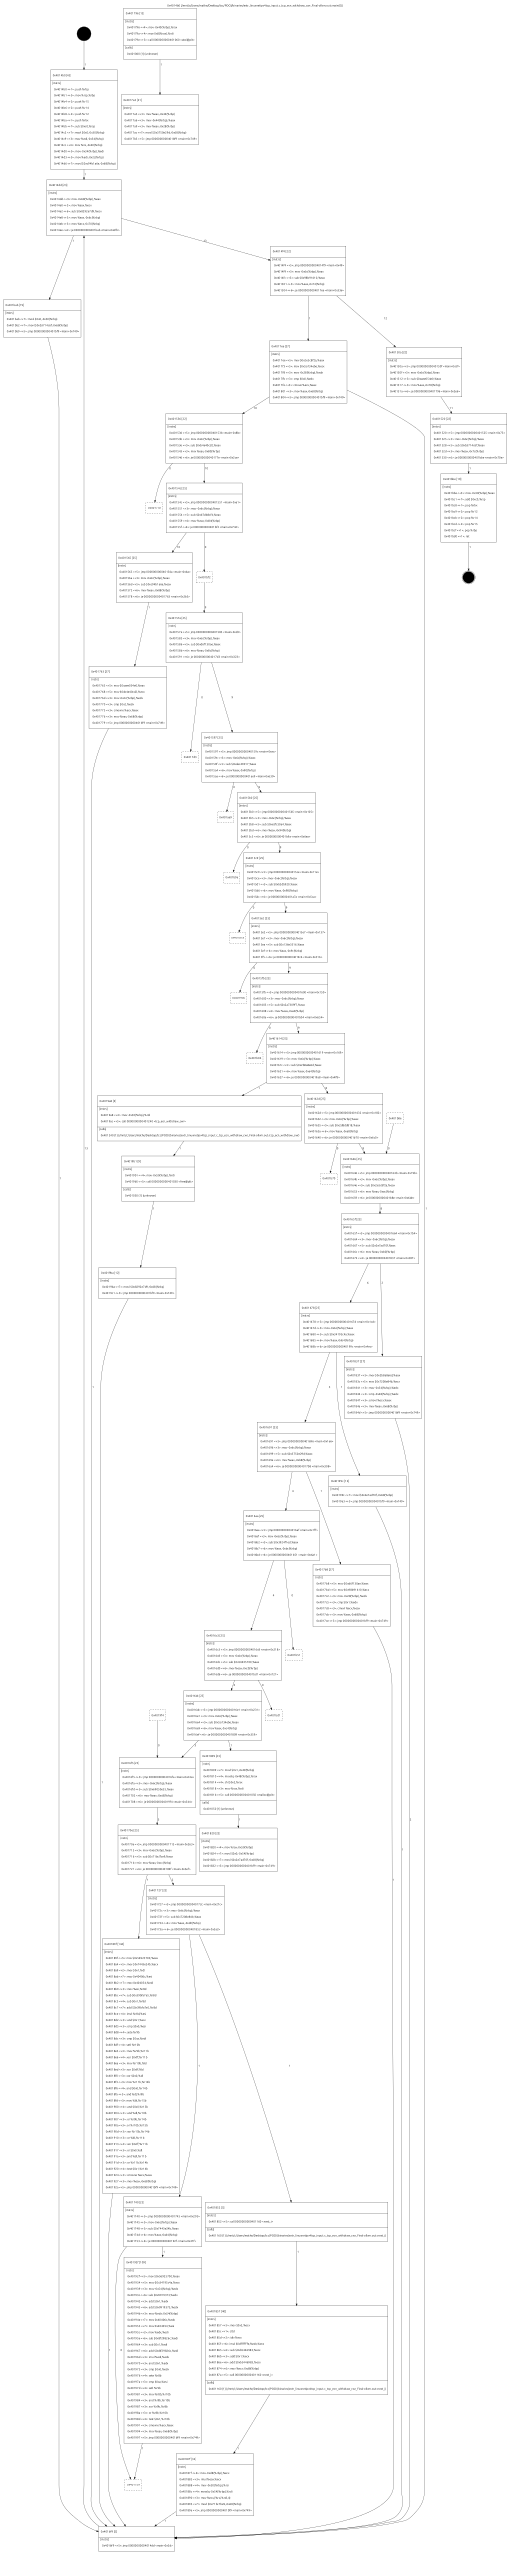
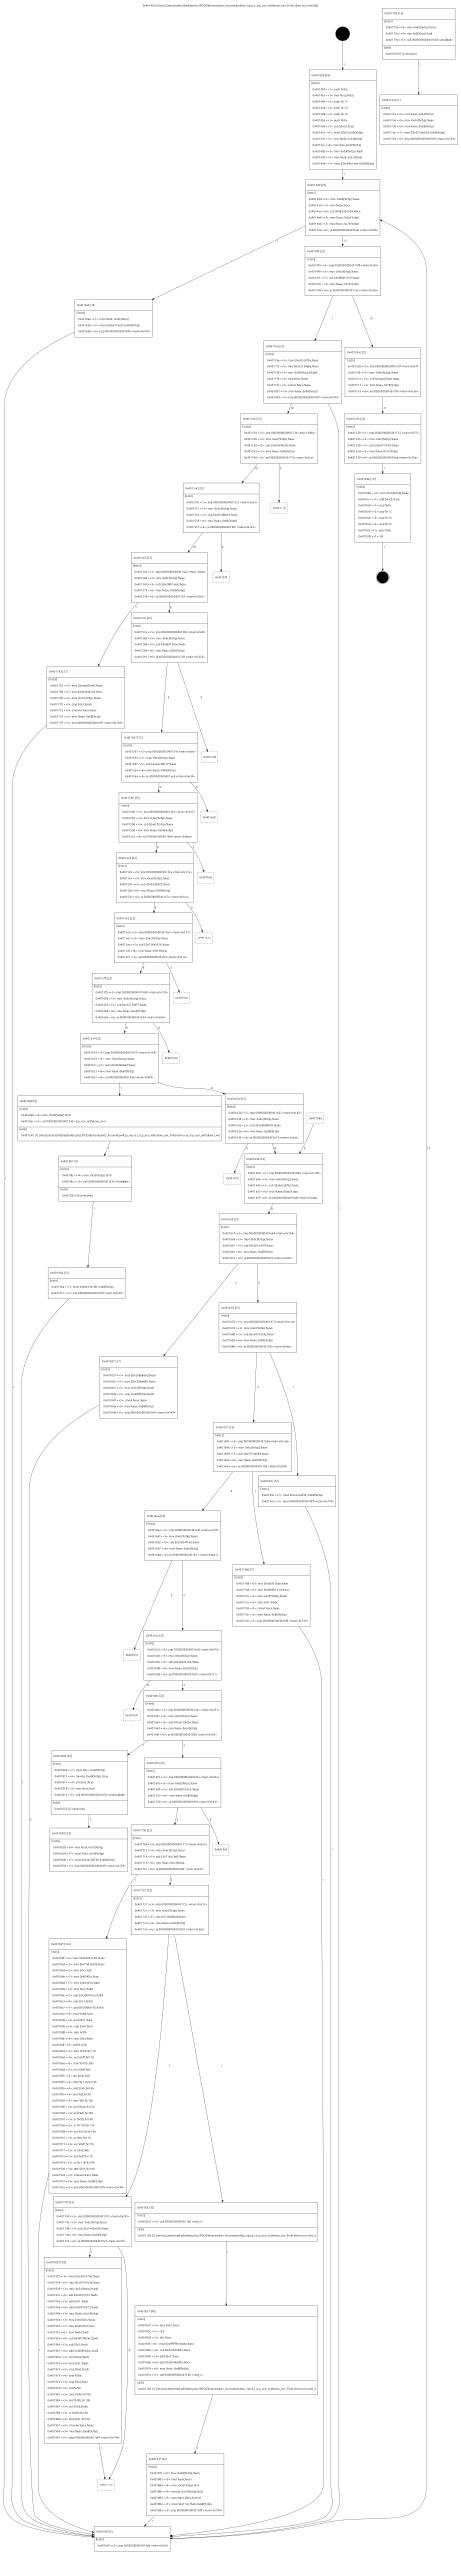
(204, 597) -> (169, 607)
(157, 1738) -> (211, 1824)
